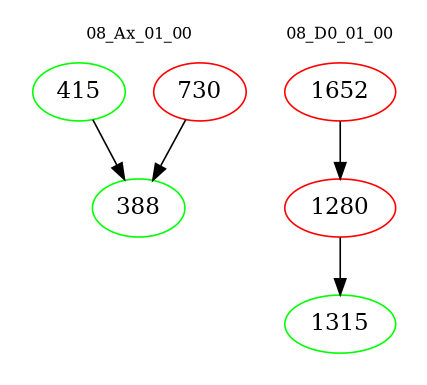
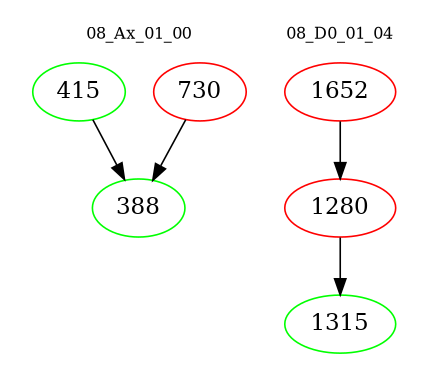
(340, 35) -> (340, 35)
